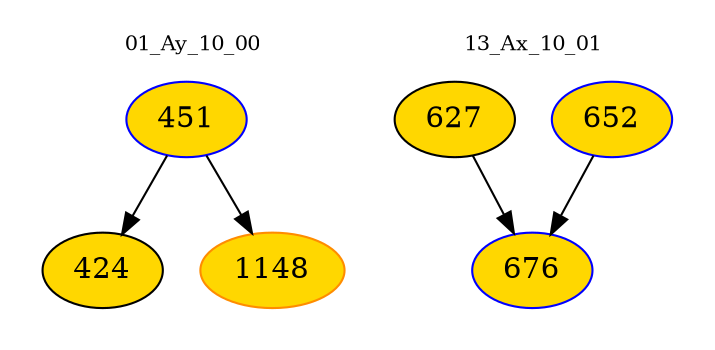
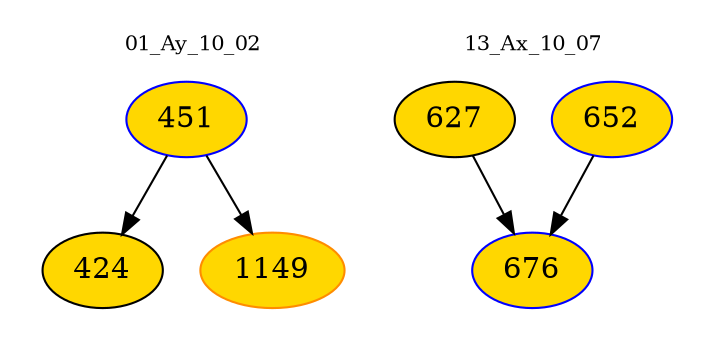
(193, 45) -> (193, 45)
(533, 45) -> (533, 45)
(272, 270) -> (272, 270)
